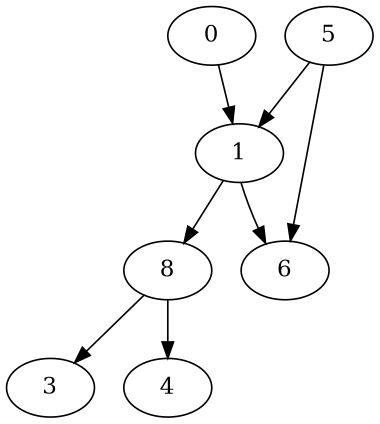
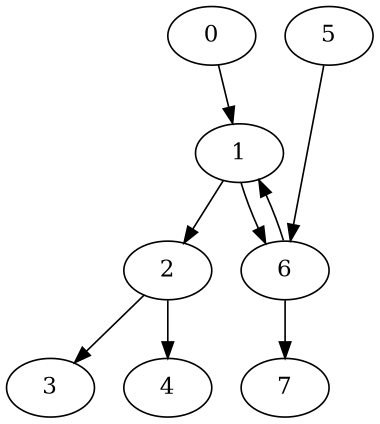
(289, 88) -> (275, 217)
(168, 270) -> (168, 270)
none -> (285, 388)
